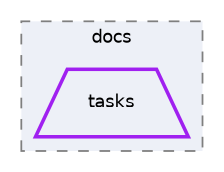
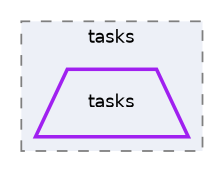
(112, 38) -> (112, 38)
